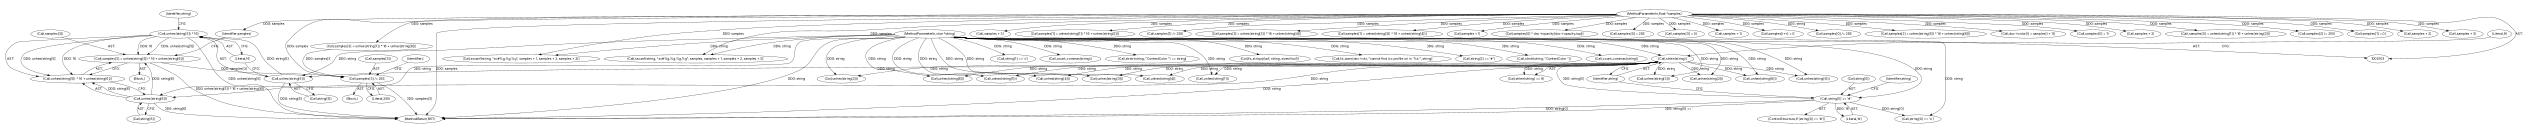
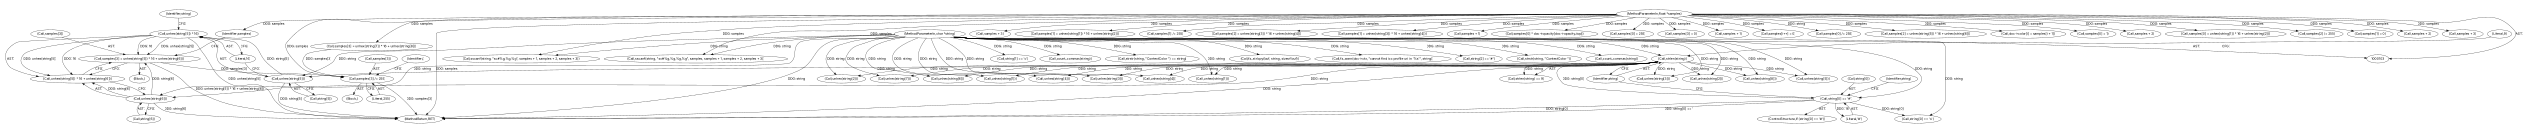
(100, 69) -> (100, 69)
none -> (894, 79)
